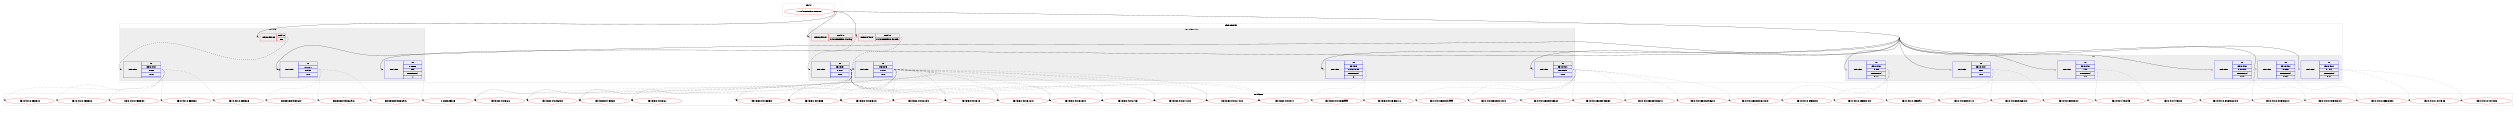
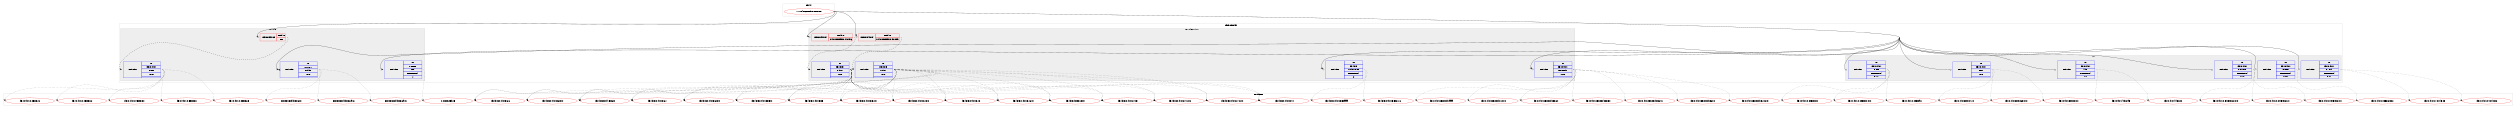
none -> (709, 101)
(1075, 101) -> (1075, 101)
